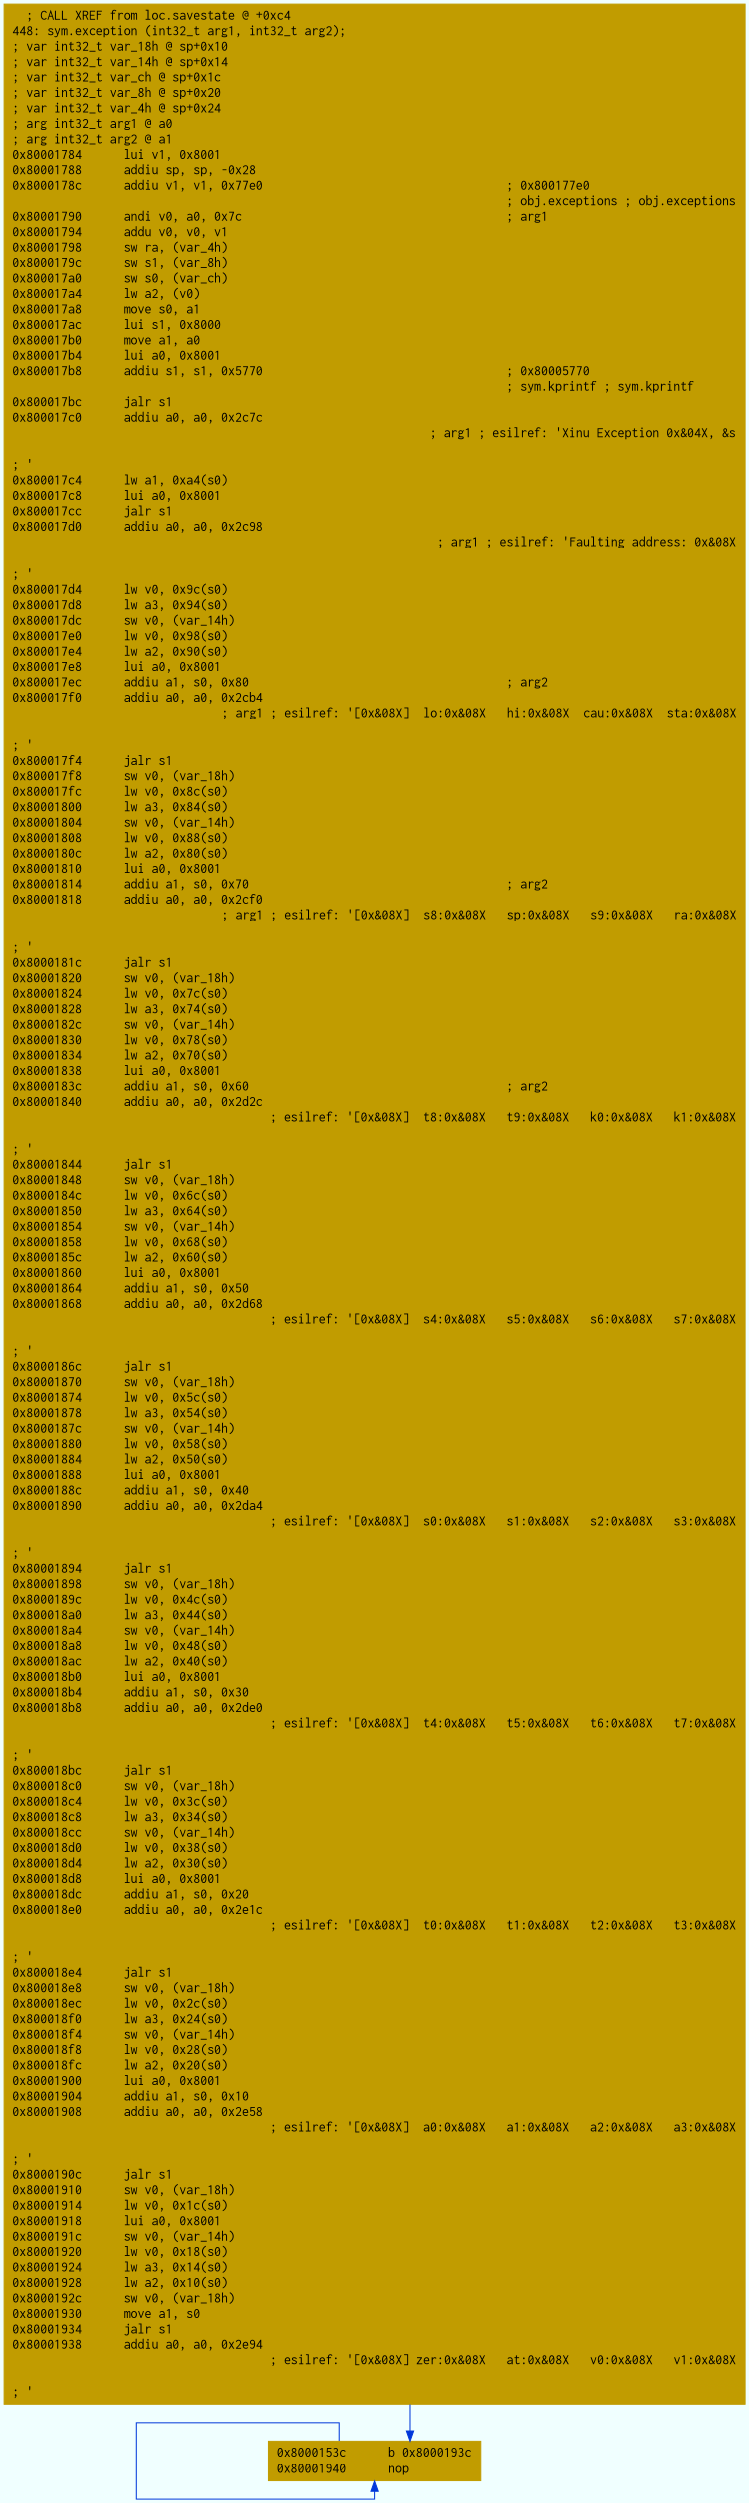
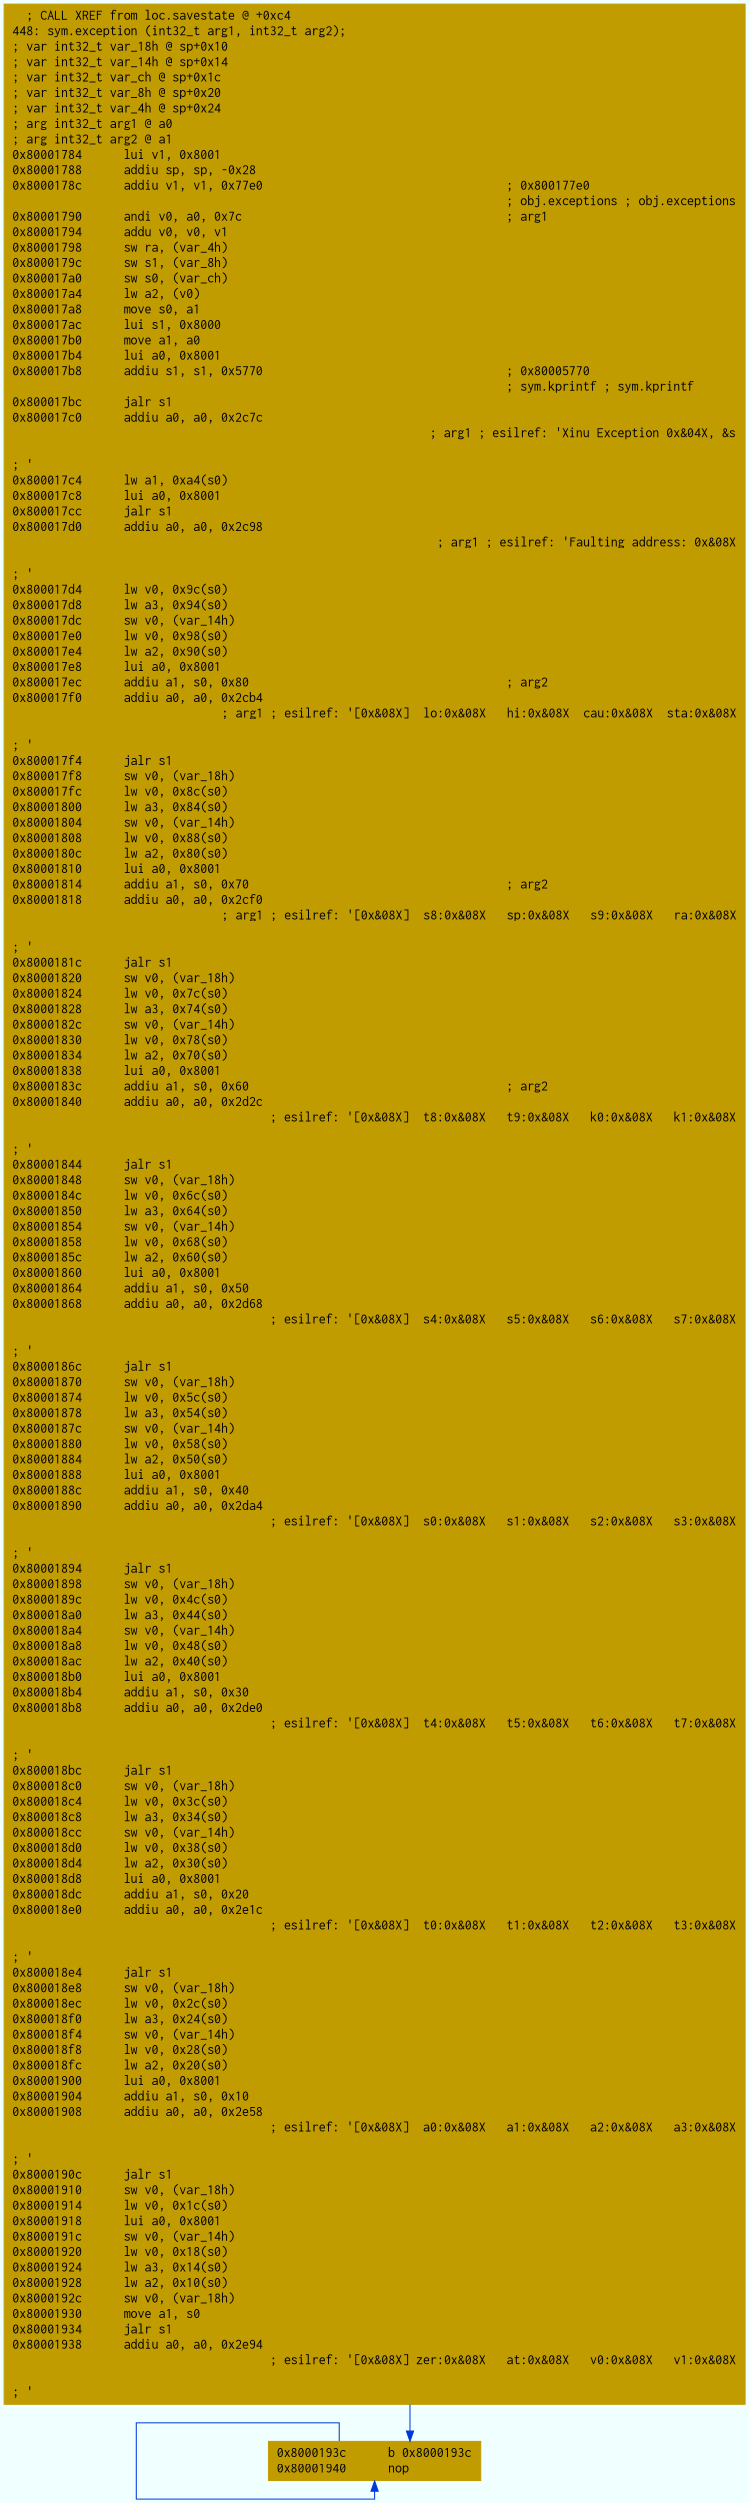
(375, 2461) -> (375, 2461)
